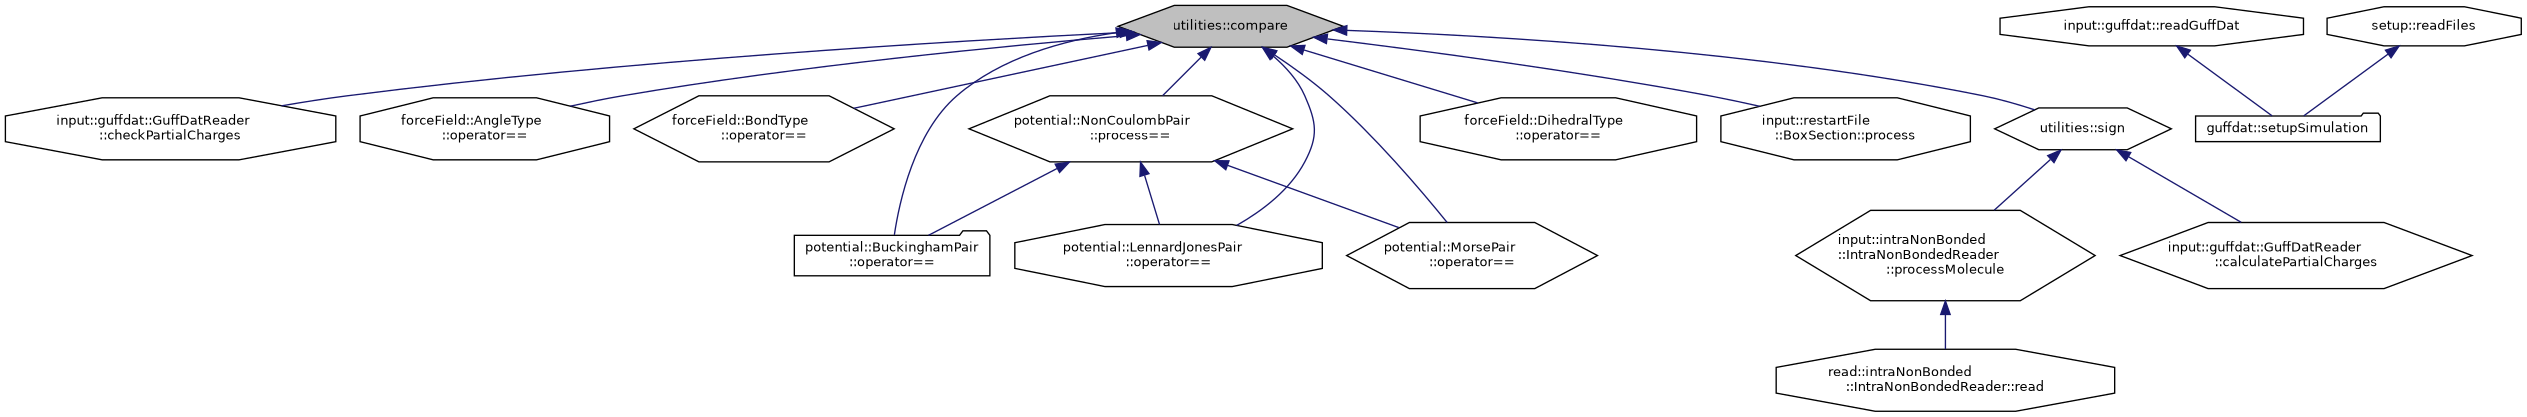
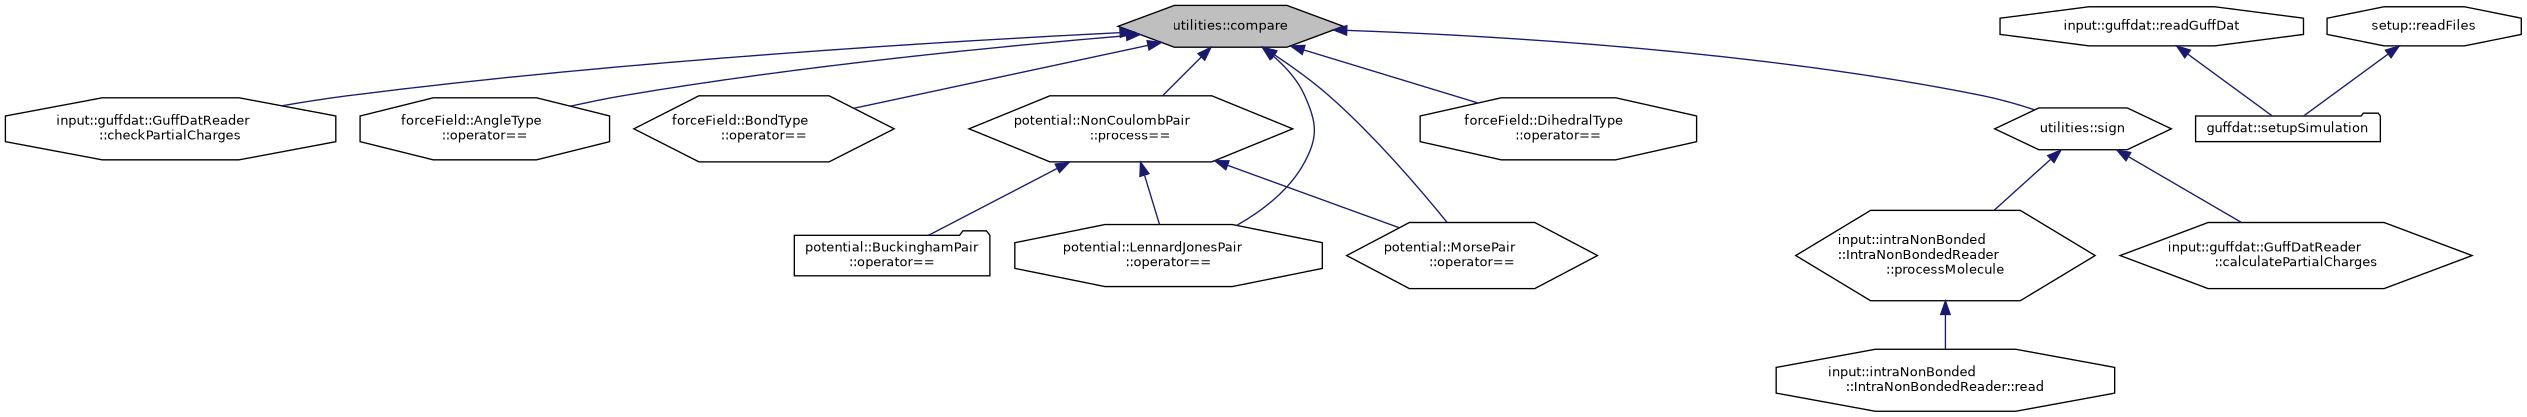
(958, 95) -> none
(1846, 129) -> none
(1945, 380) -> (1945, 380)
